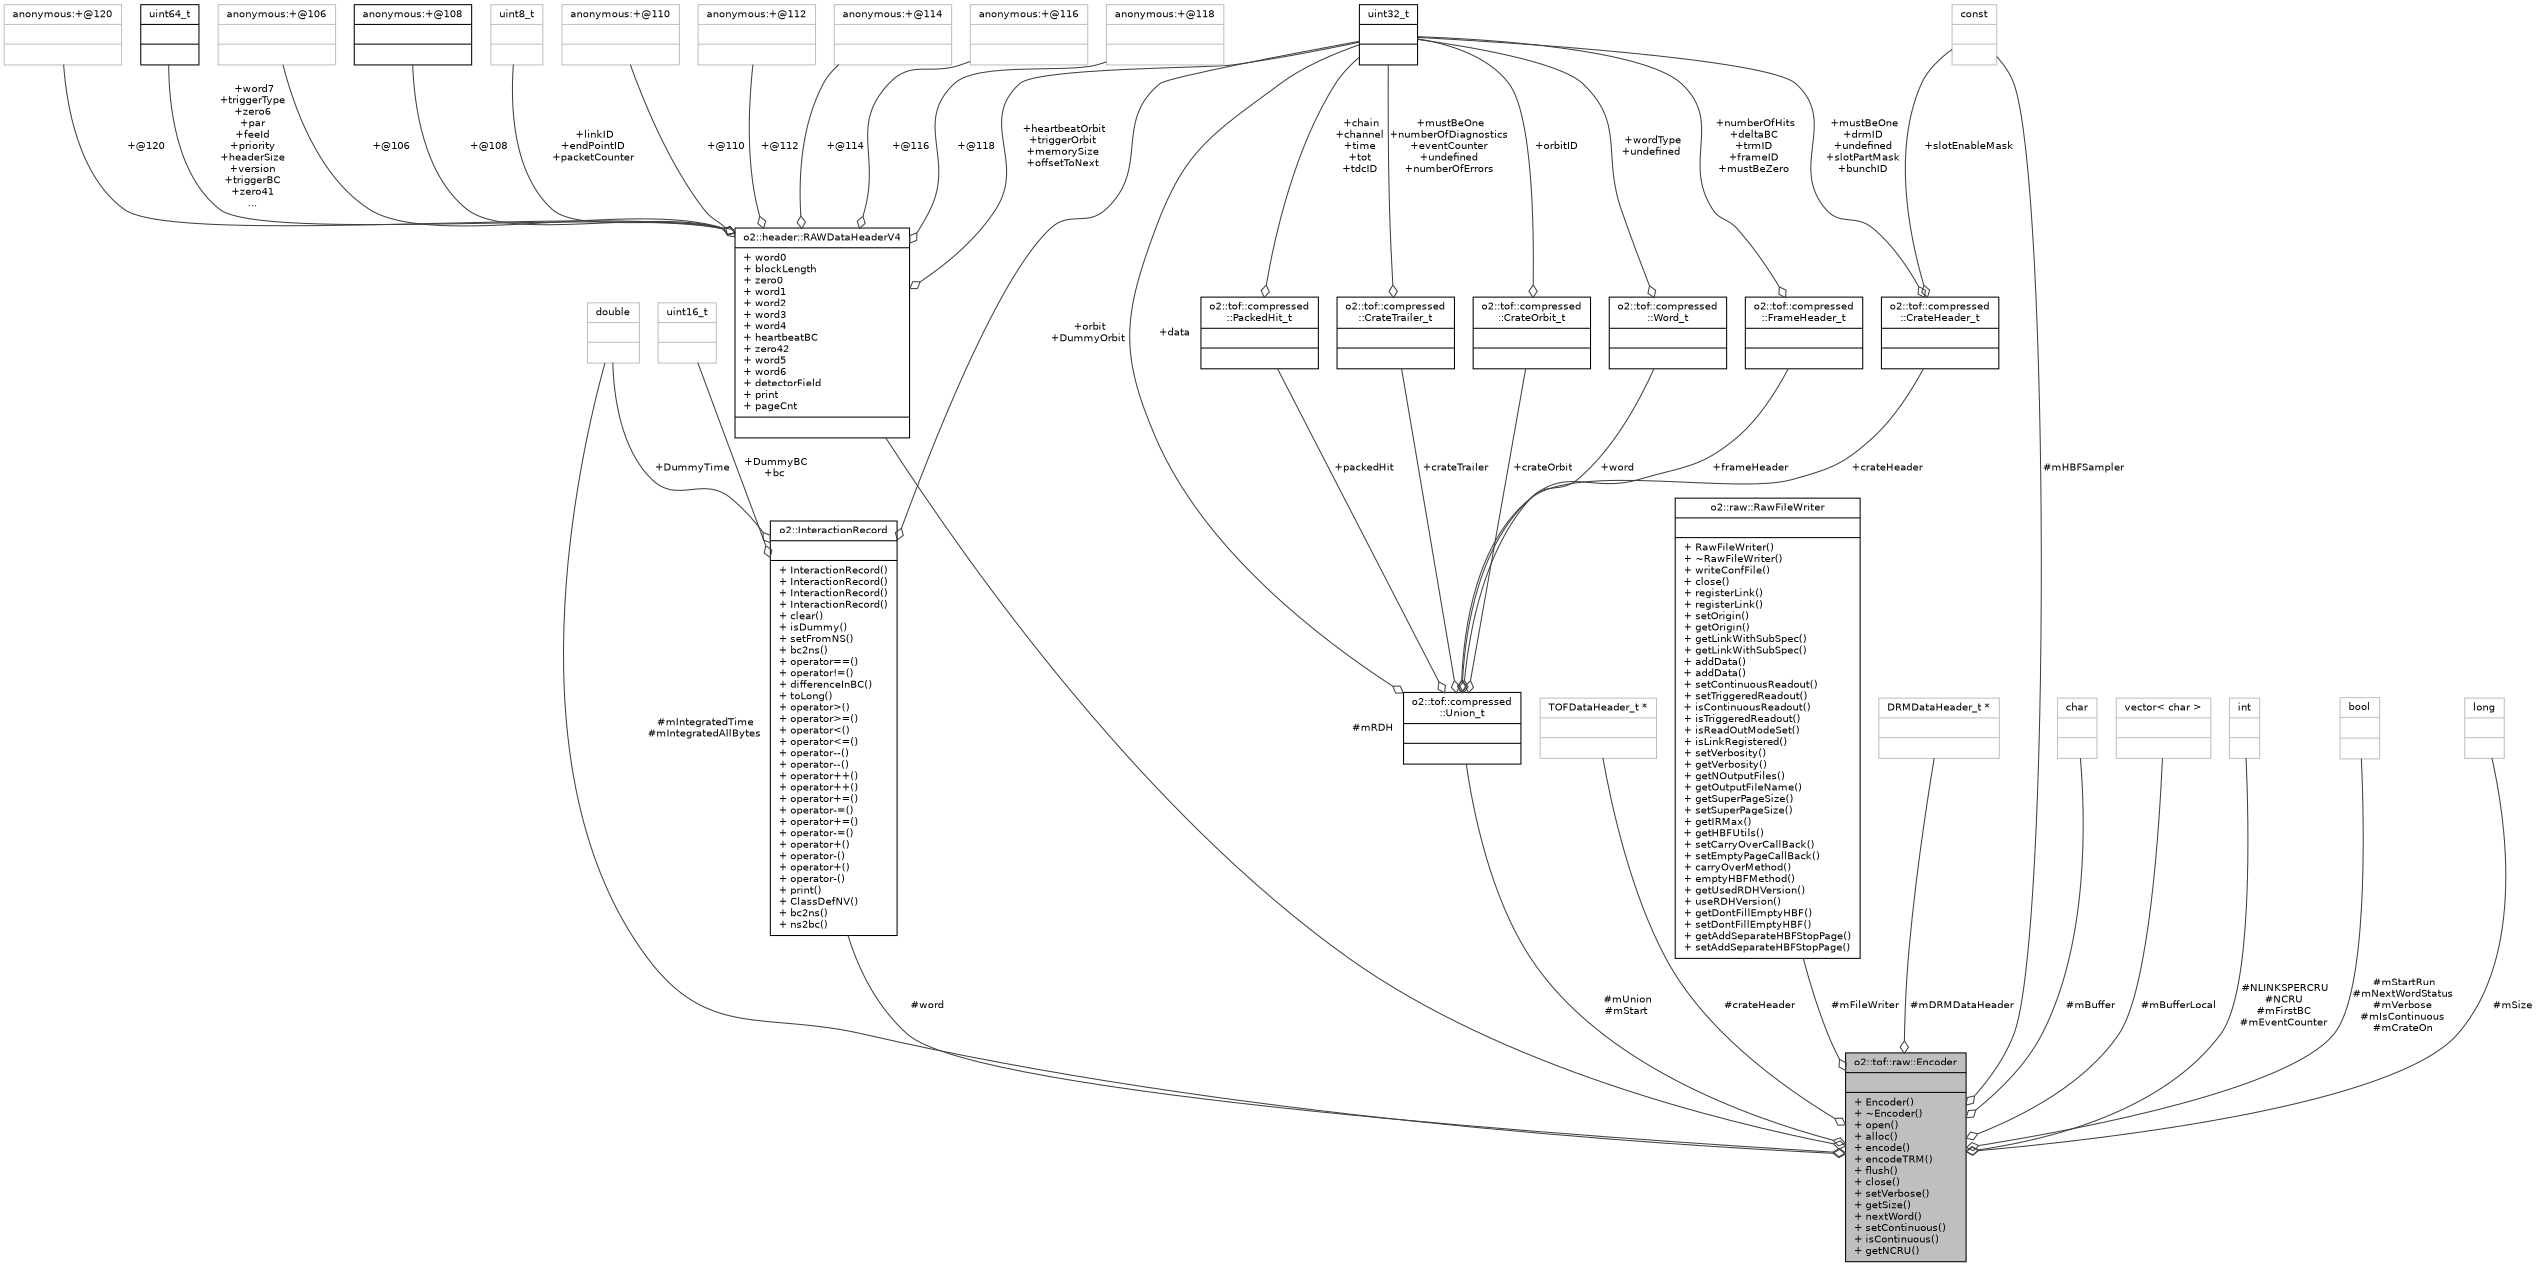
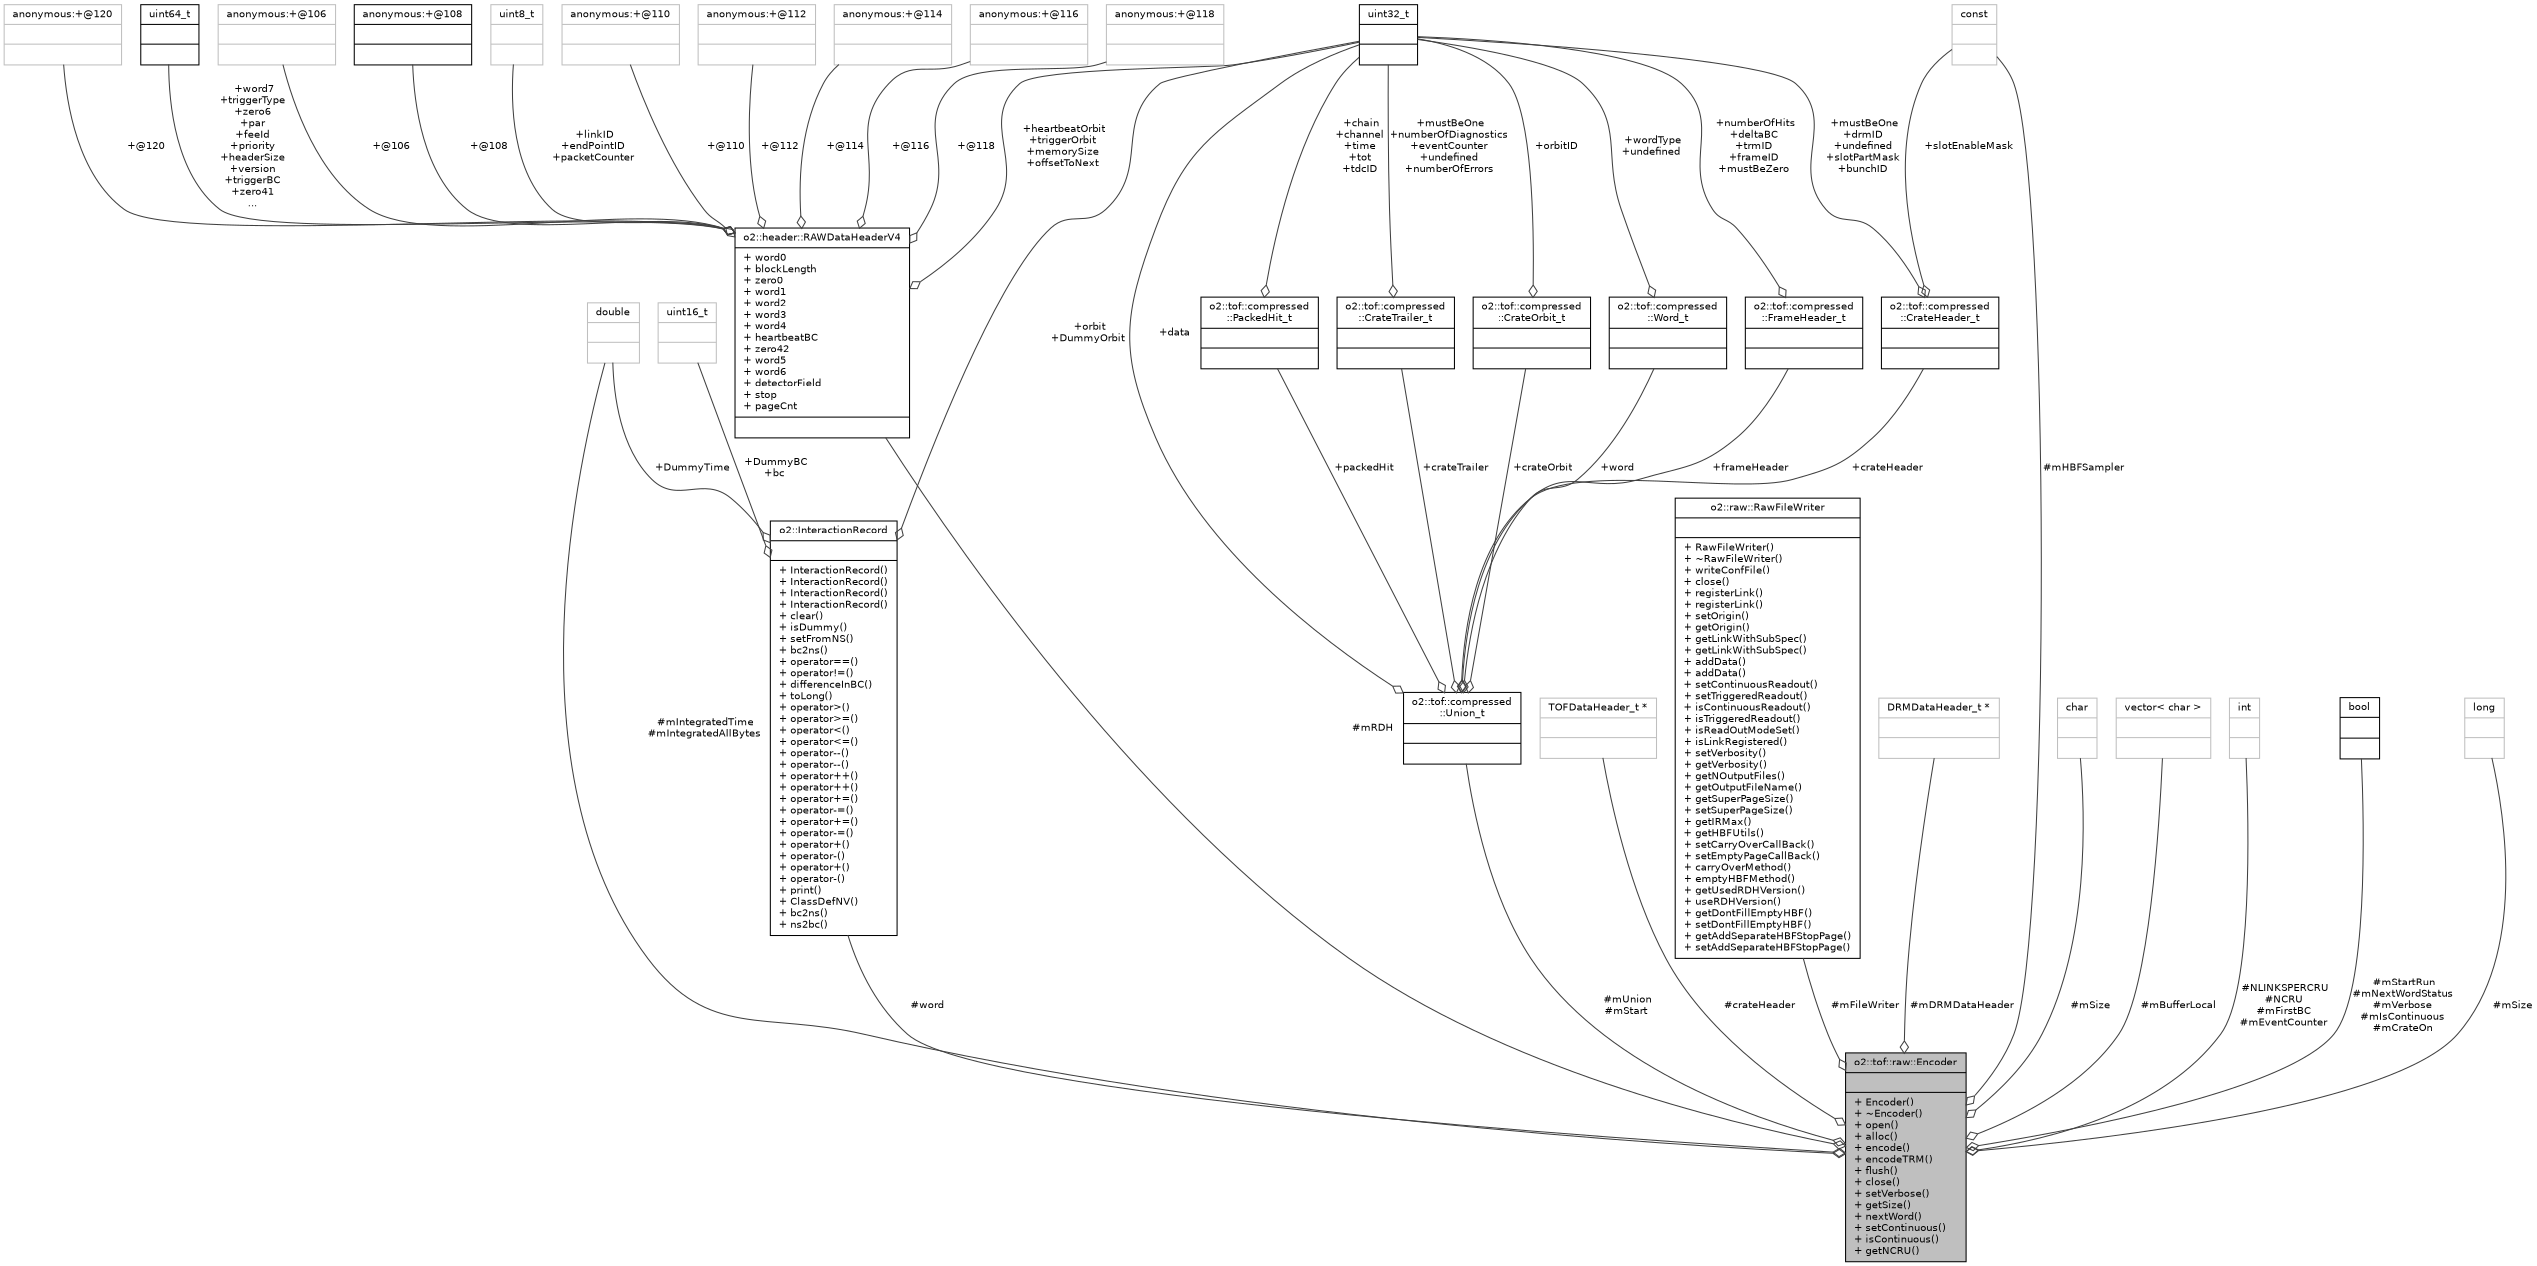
(761, 395) -> (760, 395)
(2360, 728) -> (2360, 728)
(2089, 1006) -> (2089, 1006)
